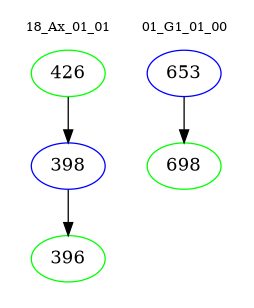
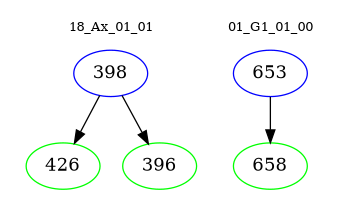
(68, 113) -> (90, 114)
(184, 166) -> (270, 166)
